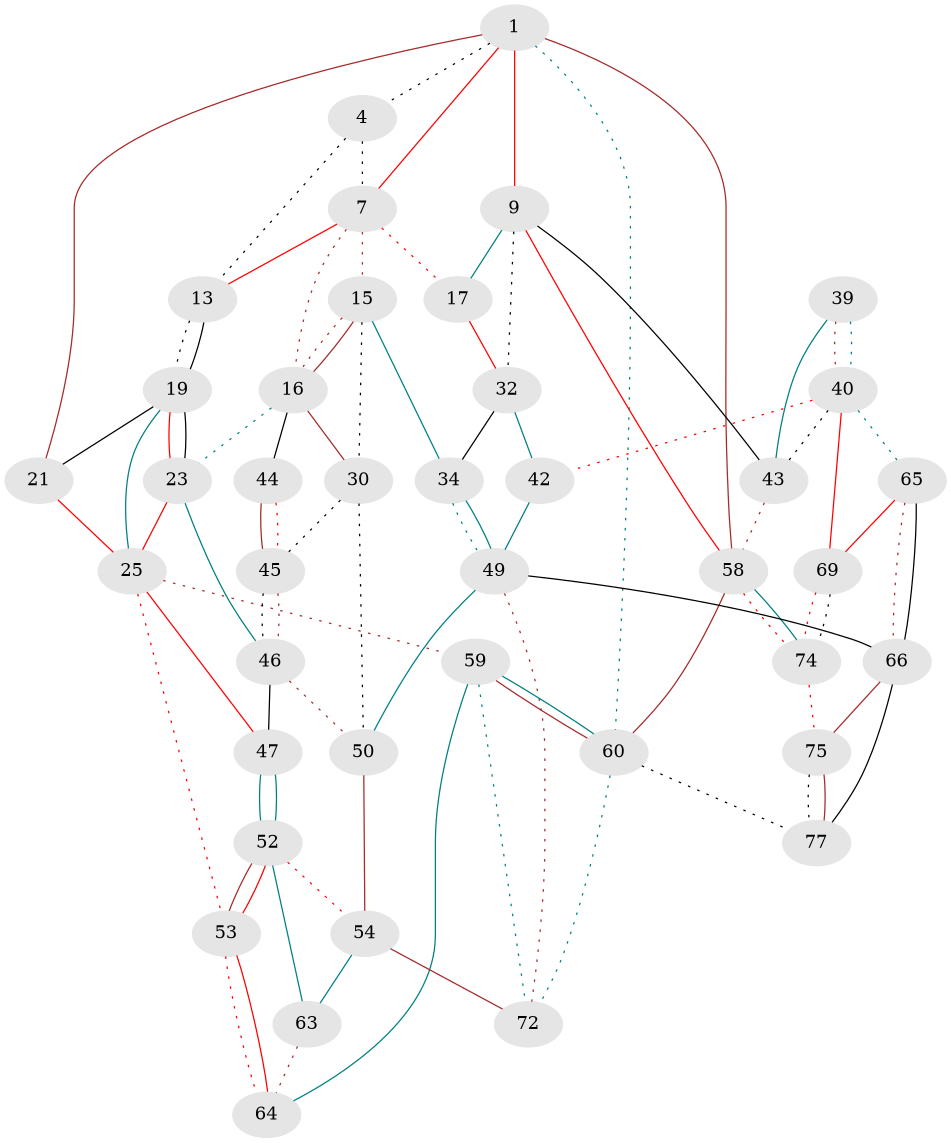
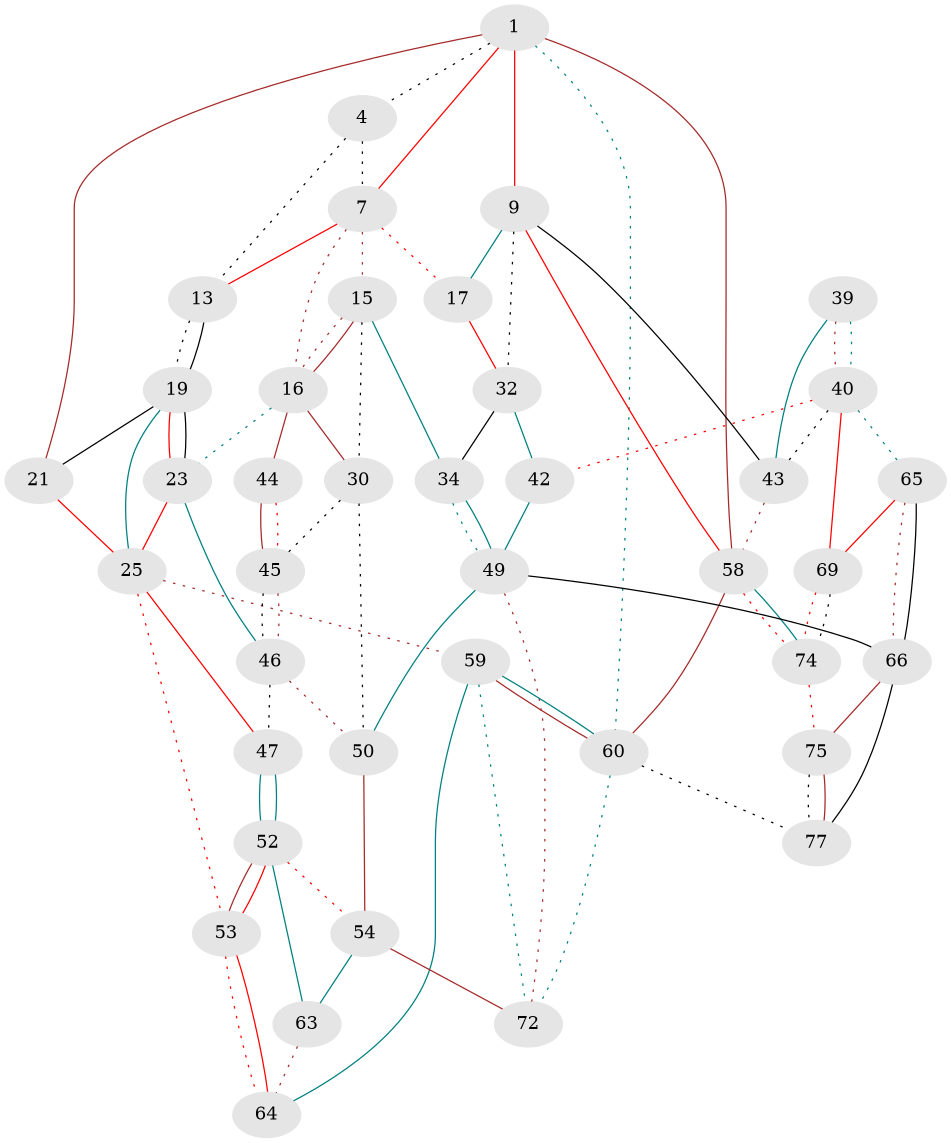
(281, 435) -> (281, 435)
(269, 707) -> (269, 707)
